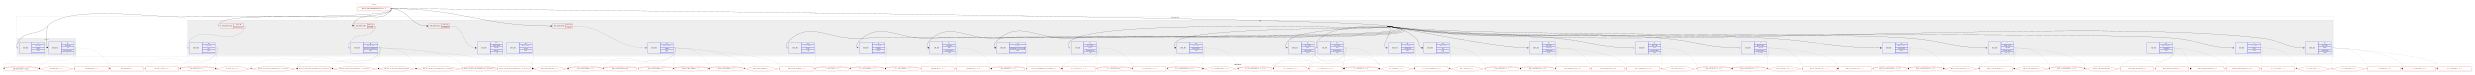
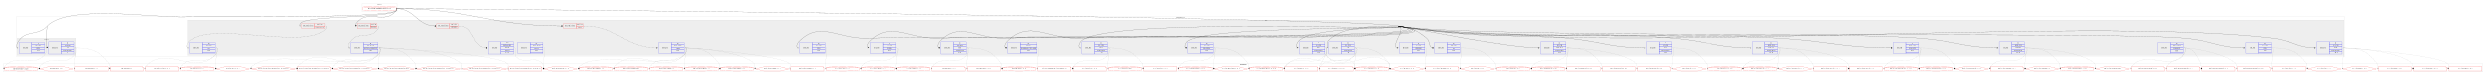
(479, 69) -> (485, 69)
